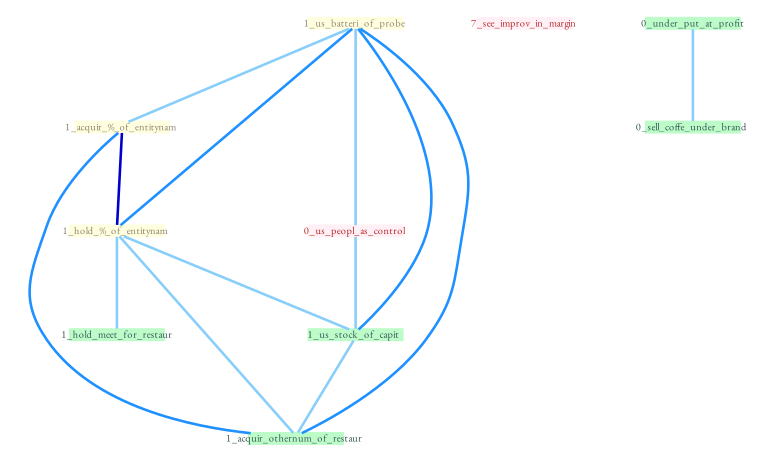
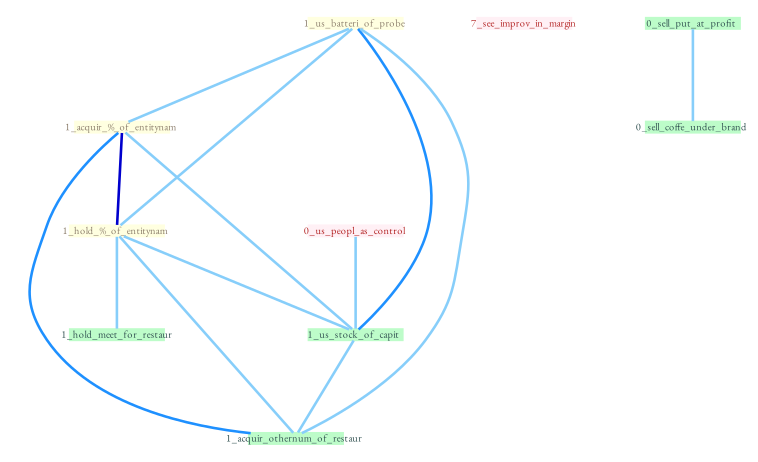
(693, 23) -> (693, 23)
(236, 127) -> (236, 127)
(356, 127) -> none
none -> (239, 231)
(460, 245) -> (460, 245)
